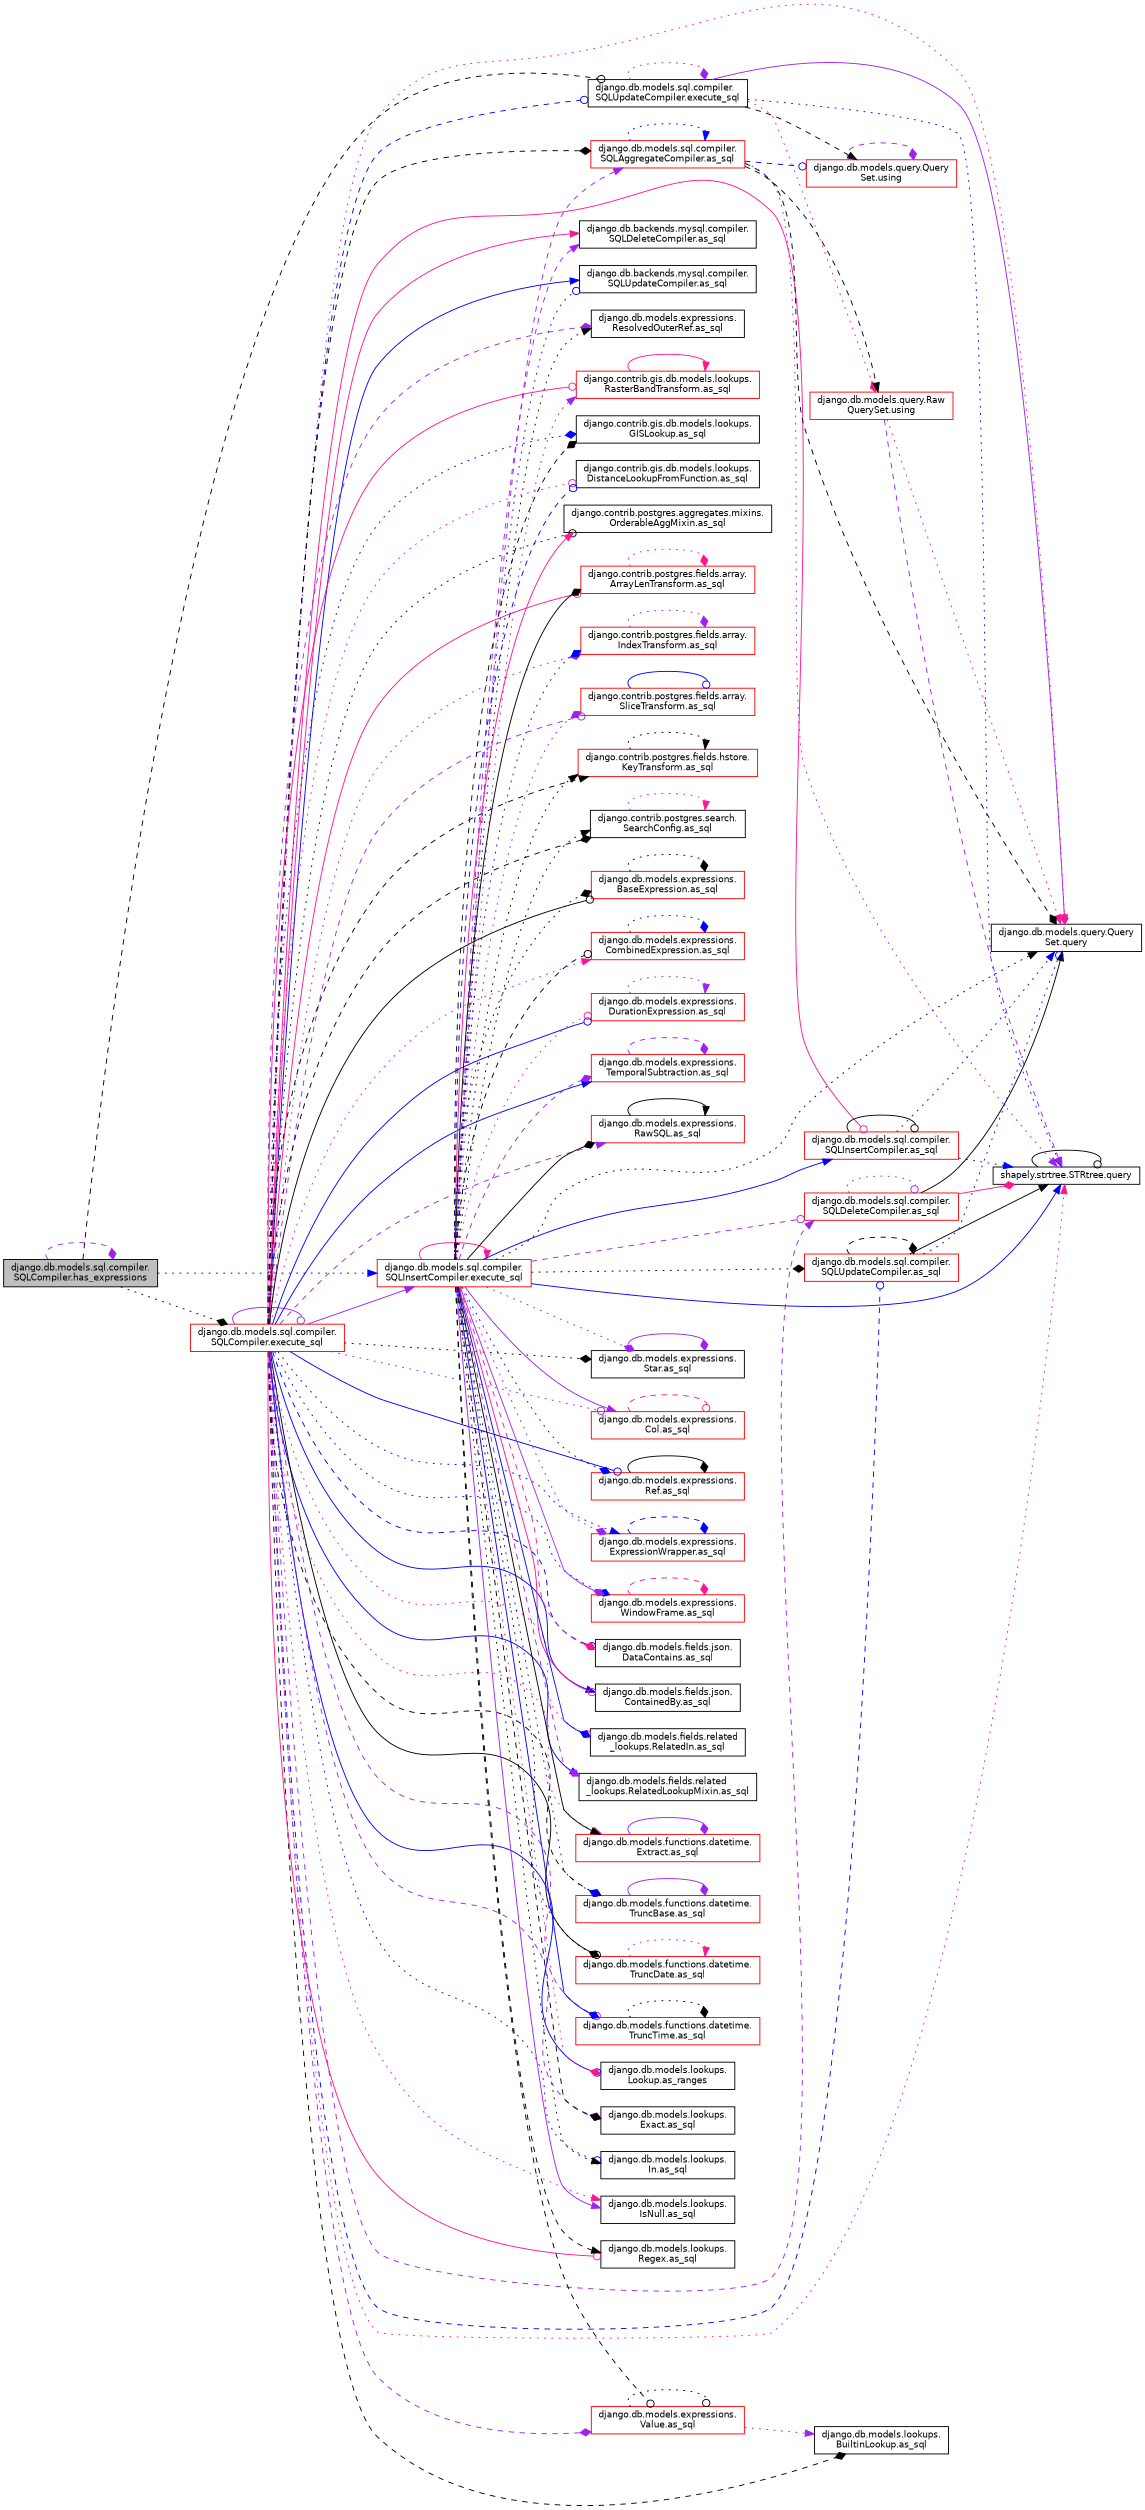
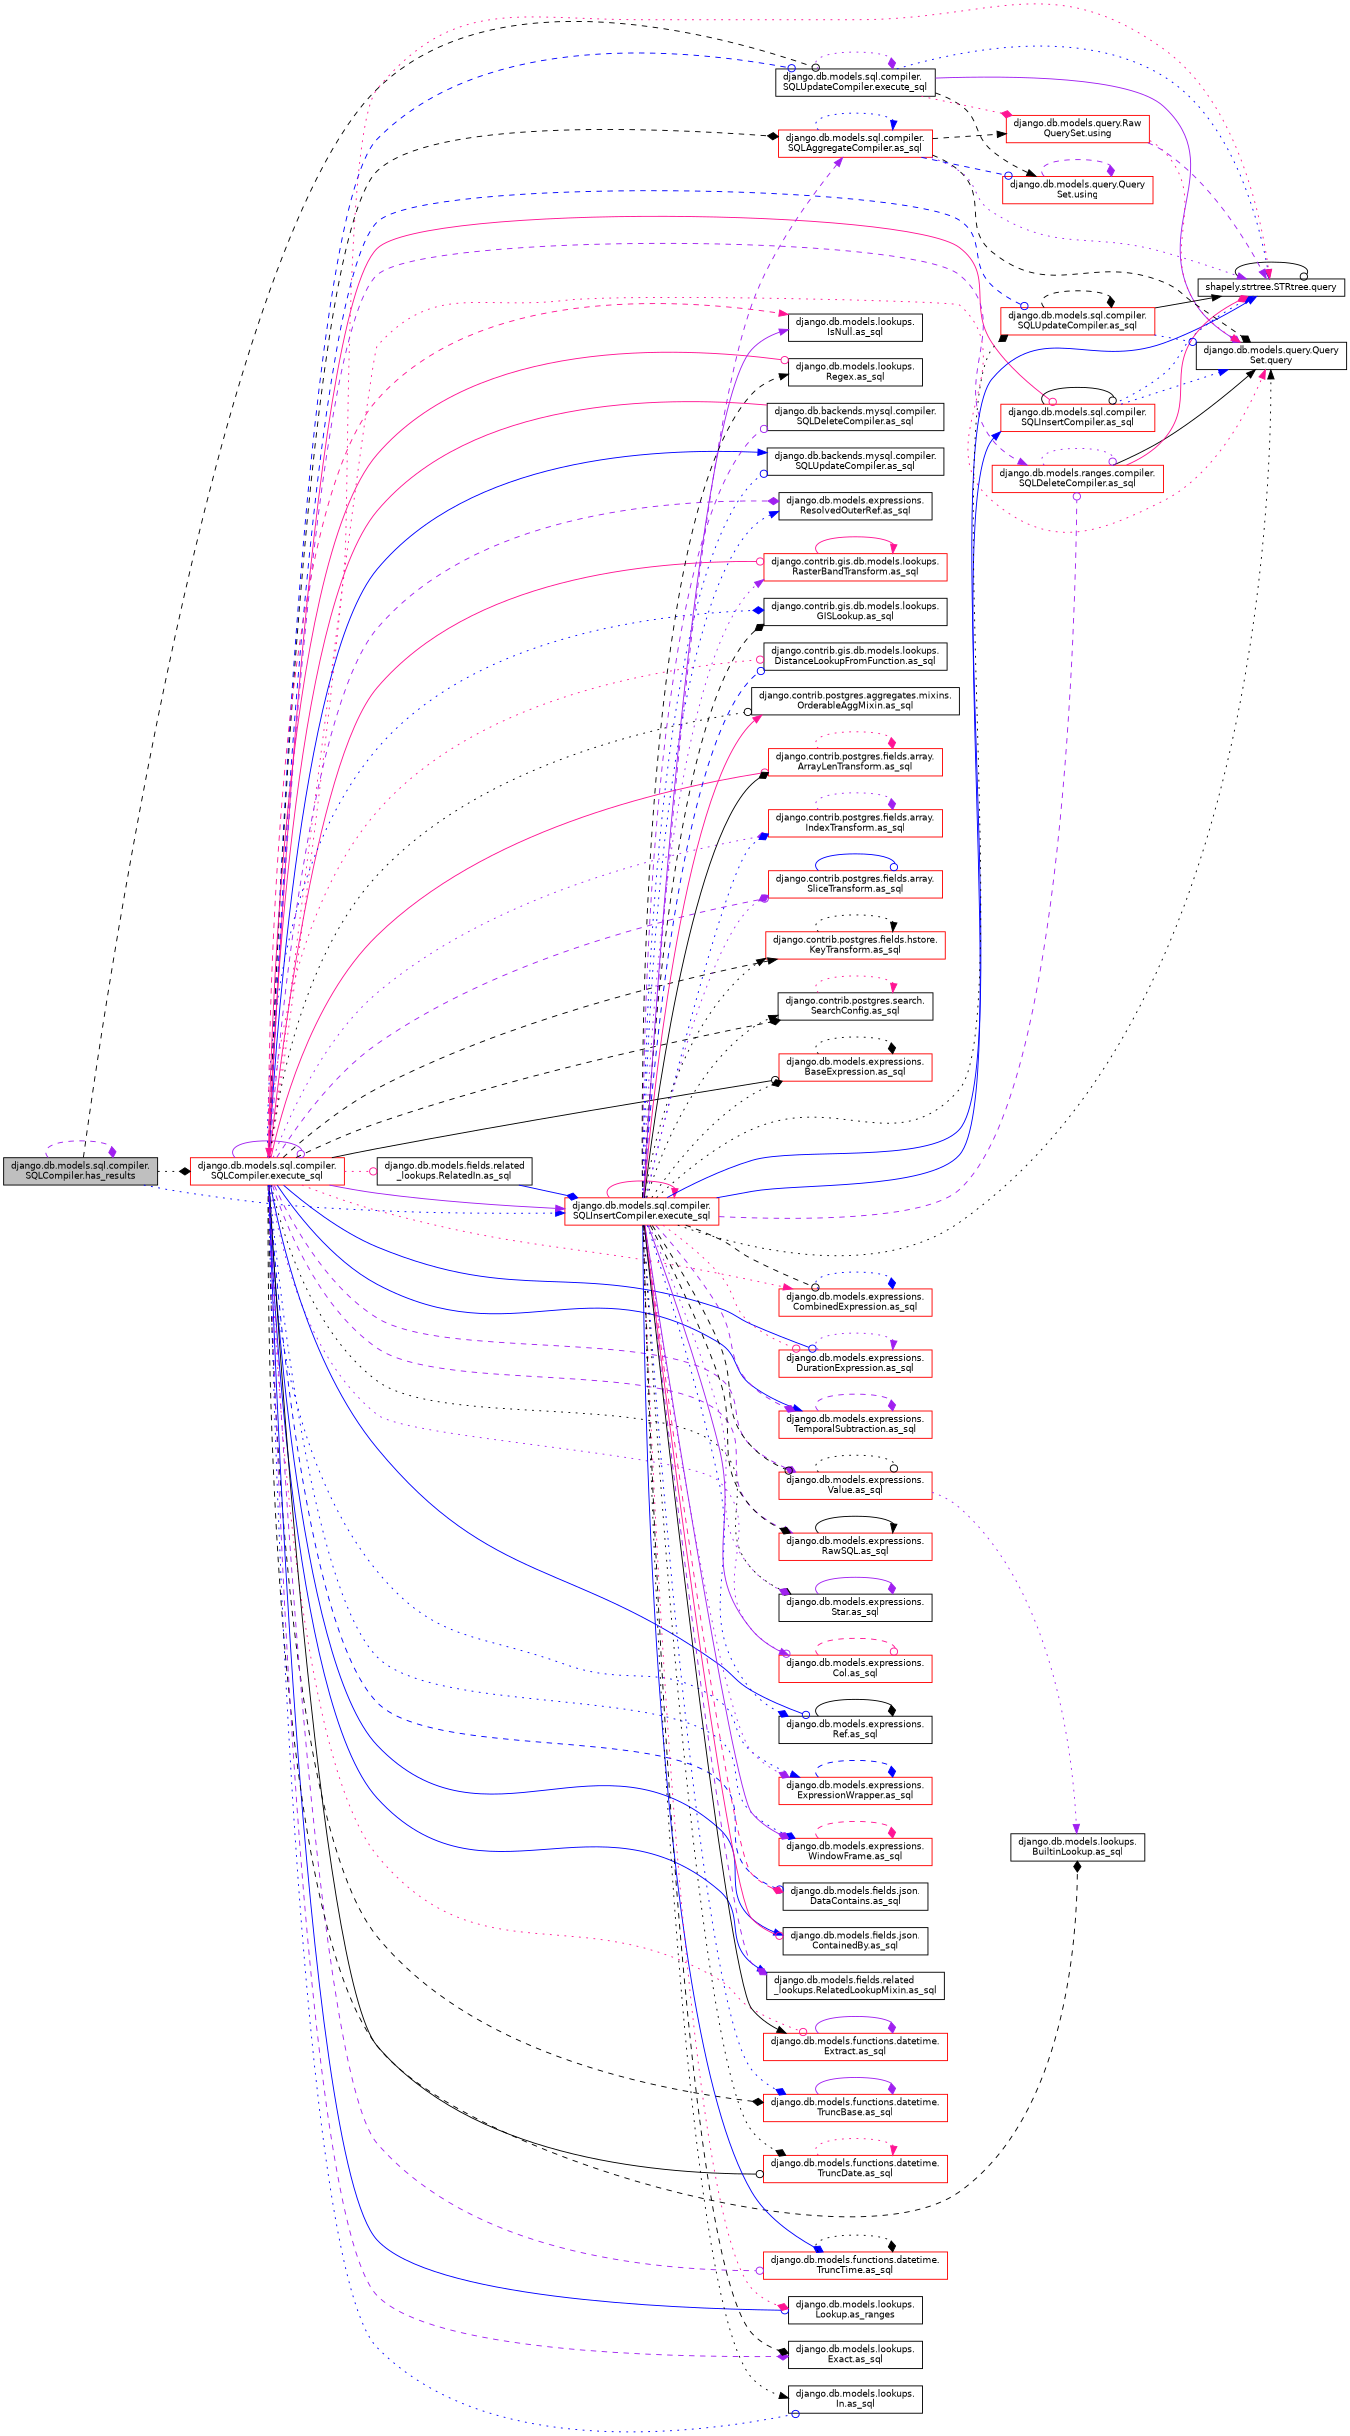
(332, 494) -> (332, 618)
(485, 749) -> (669, 707)
(488, 787) -> (665, 844)
(522, 1199) -> (722, 1388)
(881, 1207) -> (1078, 479)
(81, 1273) -> (81, 1171)
(668, 1486) -> (856, 1730)
(513, 1513) -> (543, 1190)
(376, 1654) -> (335, 1757)
(318, 1838) -> (322, 531)
